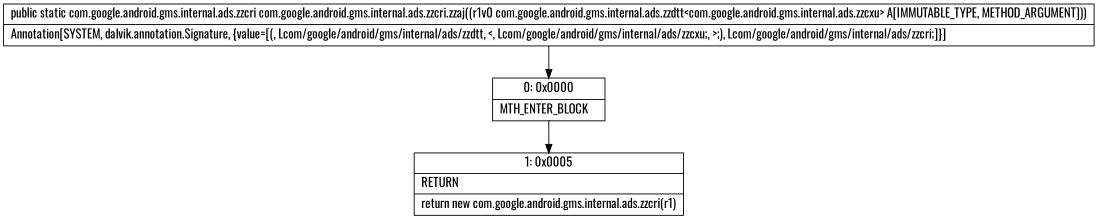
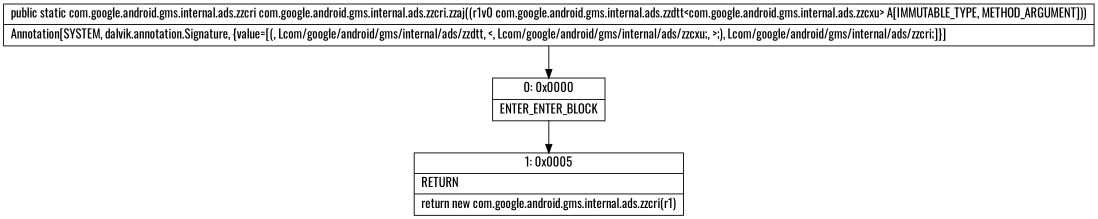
(544, 110) -> (549, 110)
